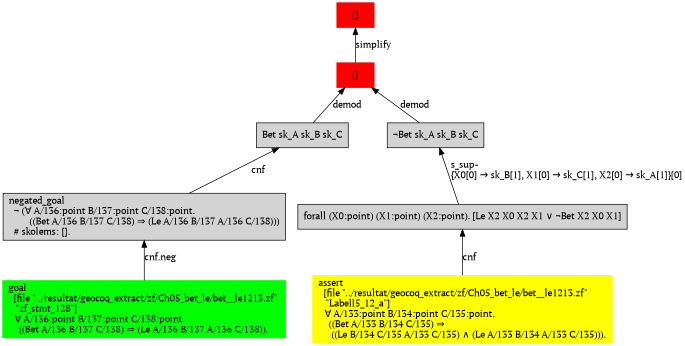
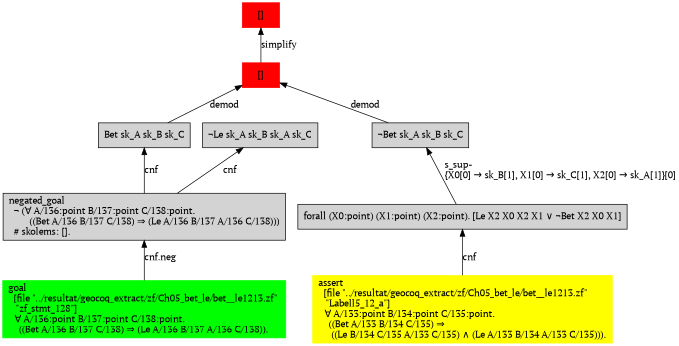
none -> (260, 135)
